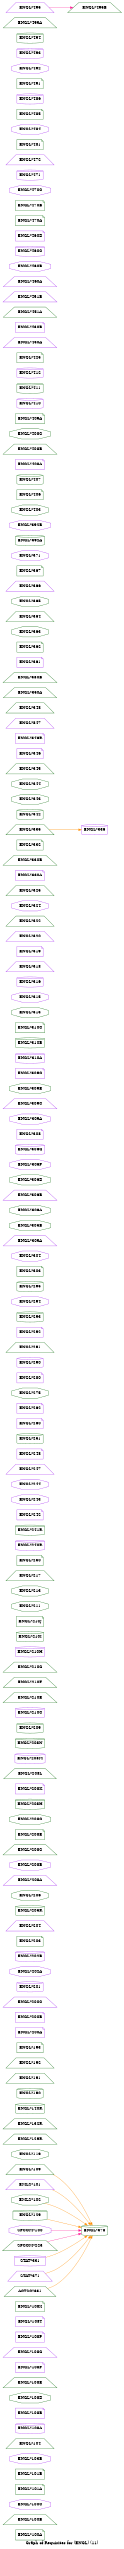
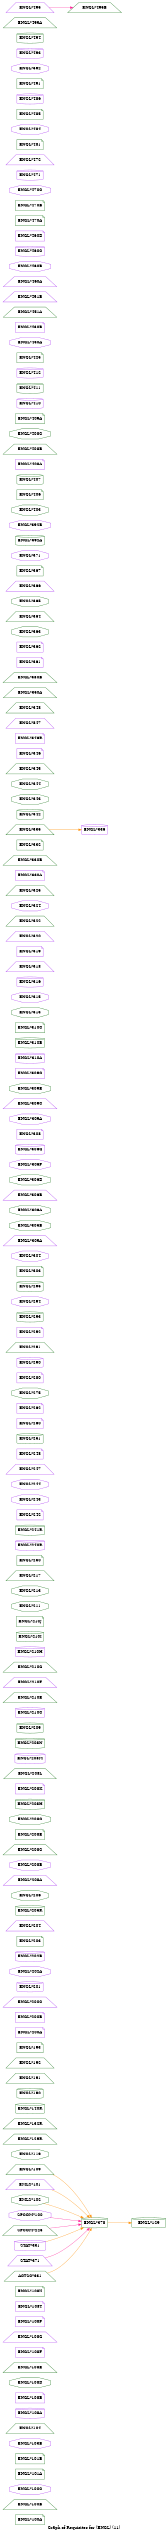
(30, 69) -> (30, 69)
(30, 343) -> (30, 343)
(30, 647) -> (30, 647)
(30, 1682) -> (30, 1682)
(63, 2223) -> (118, 2223)
(70, 2259) -> (68, 2247)
